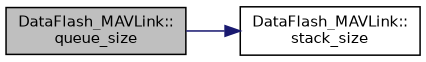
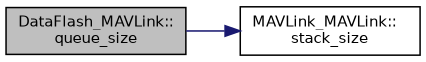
(330, 31) -> (330, 31)
